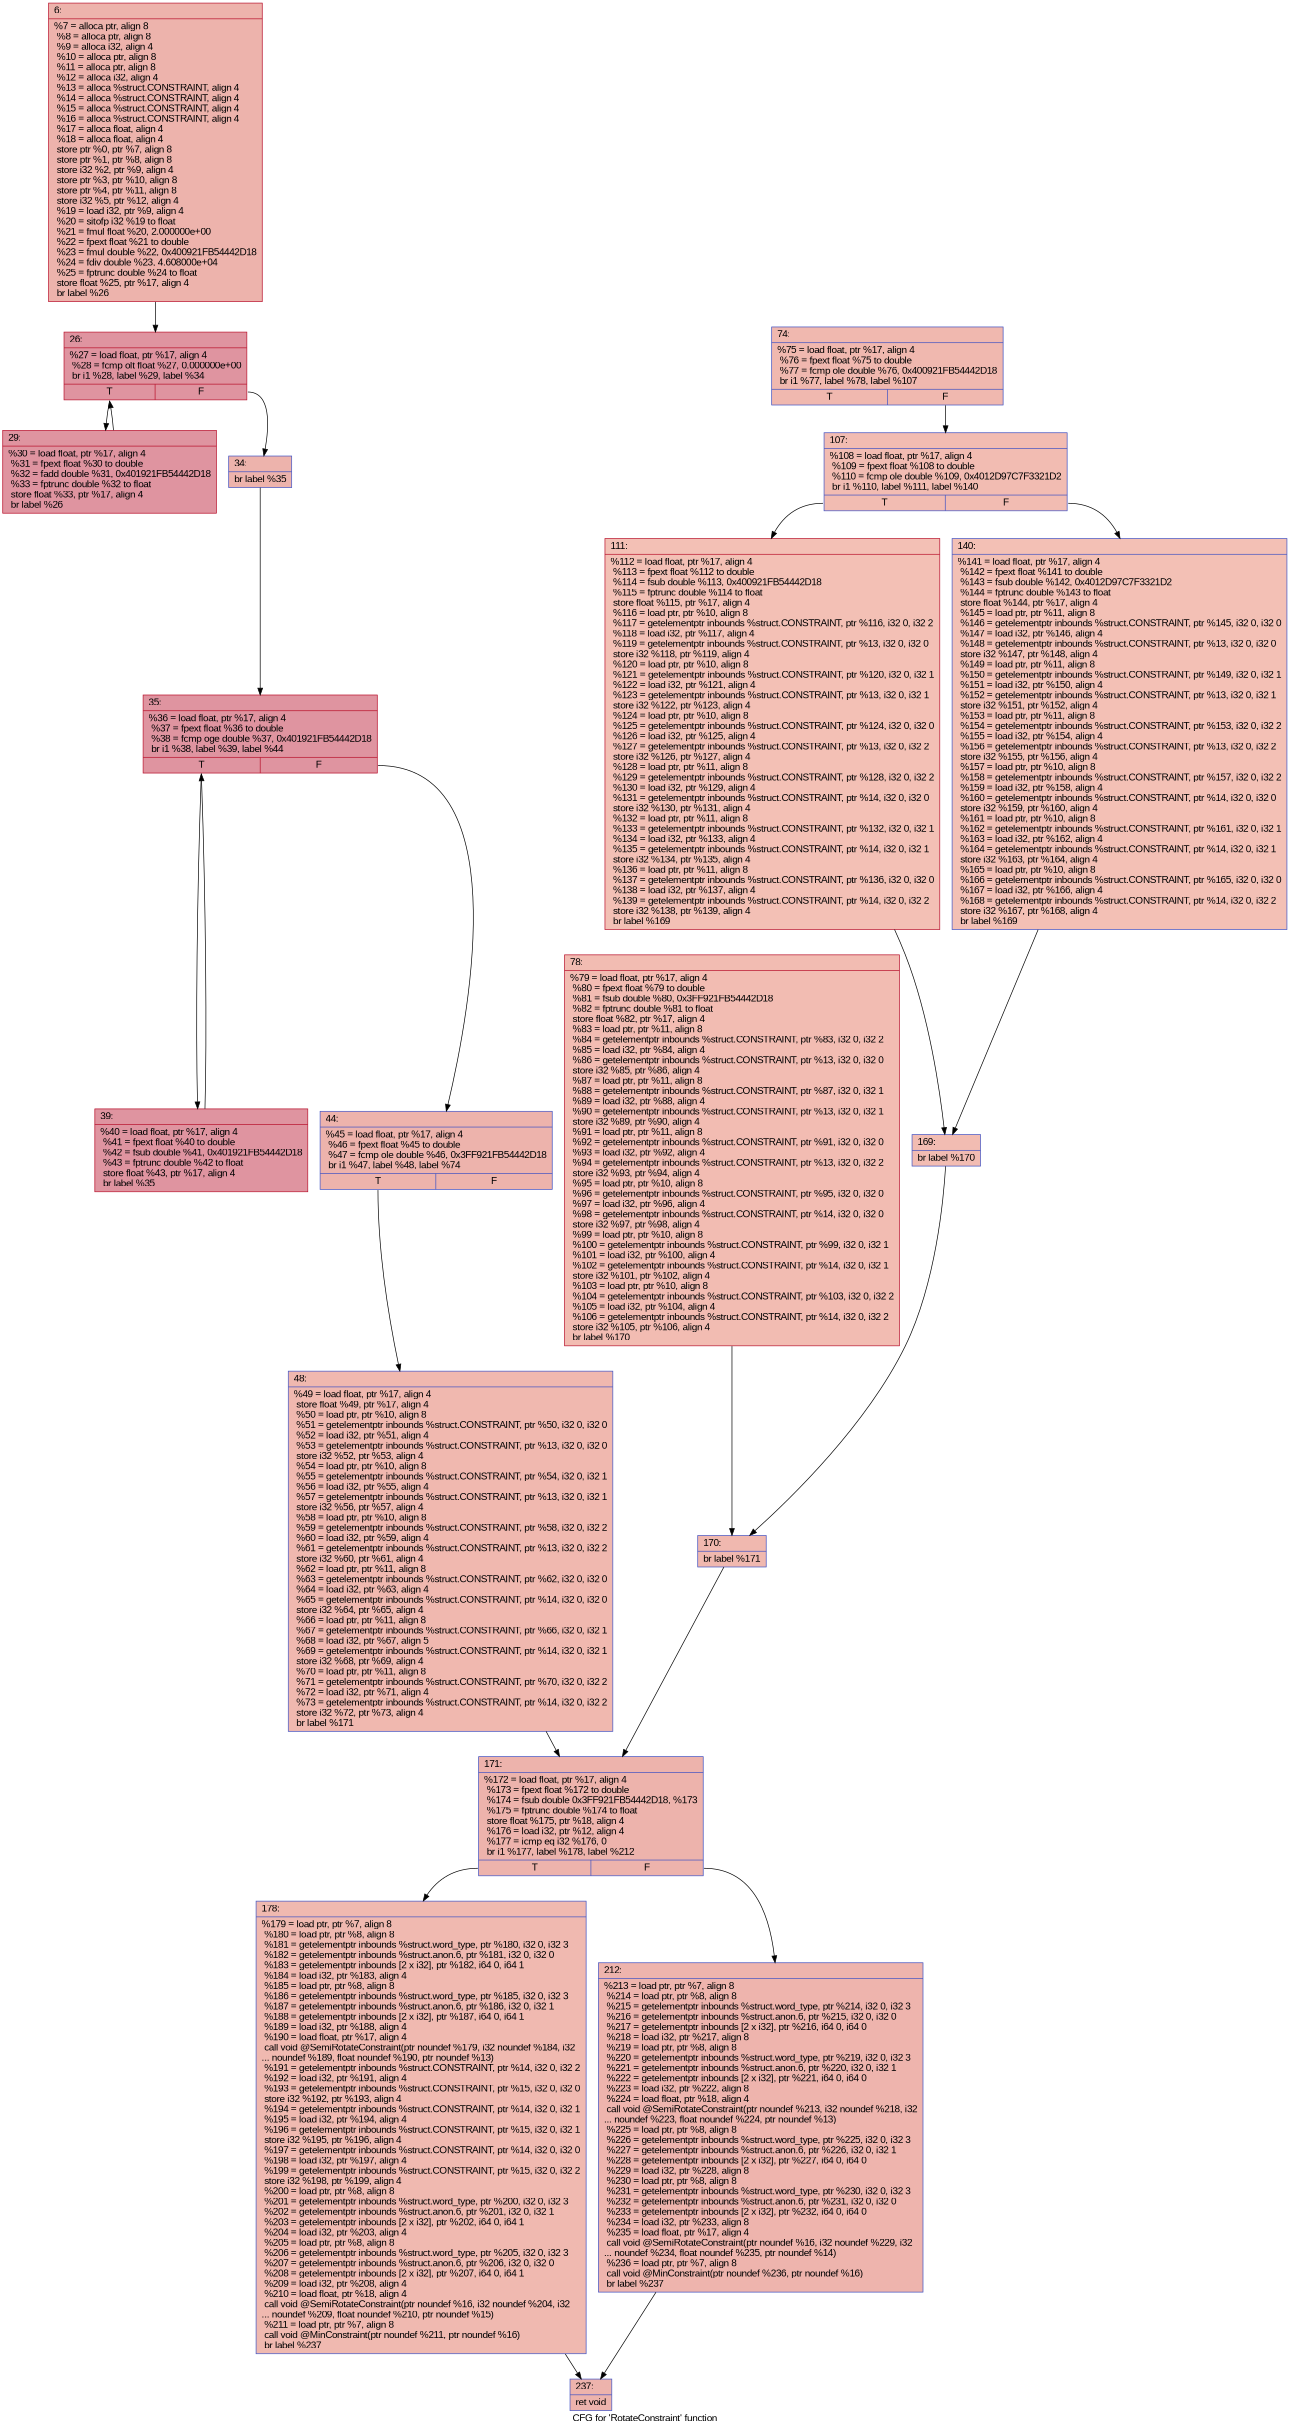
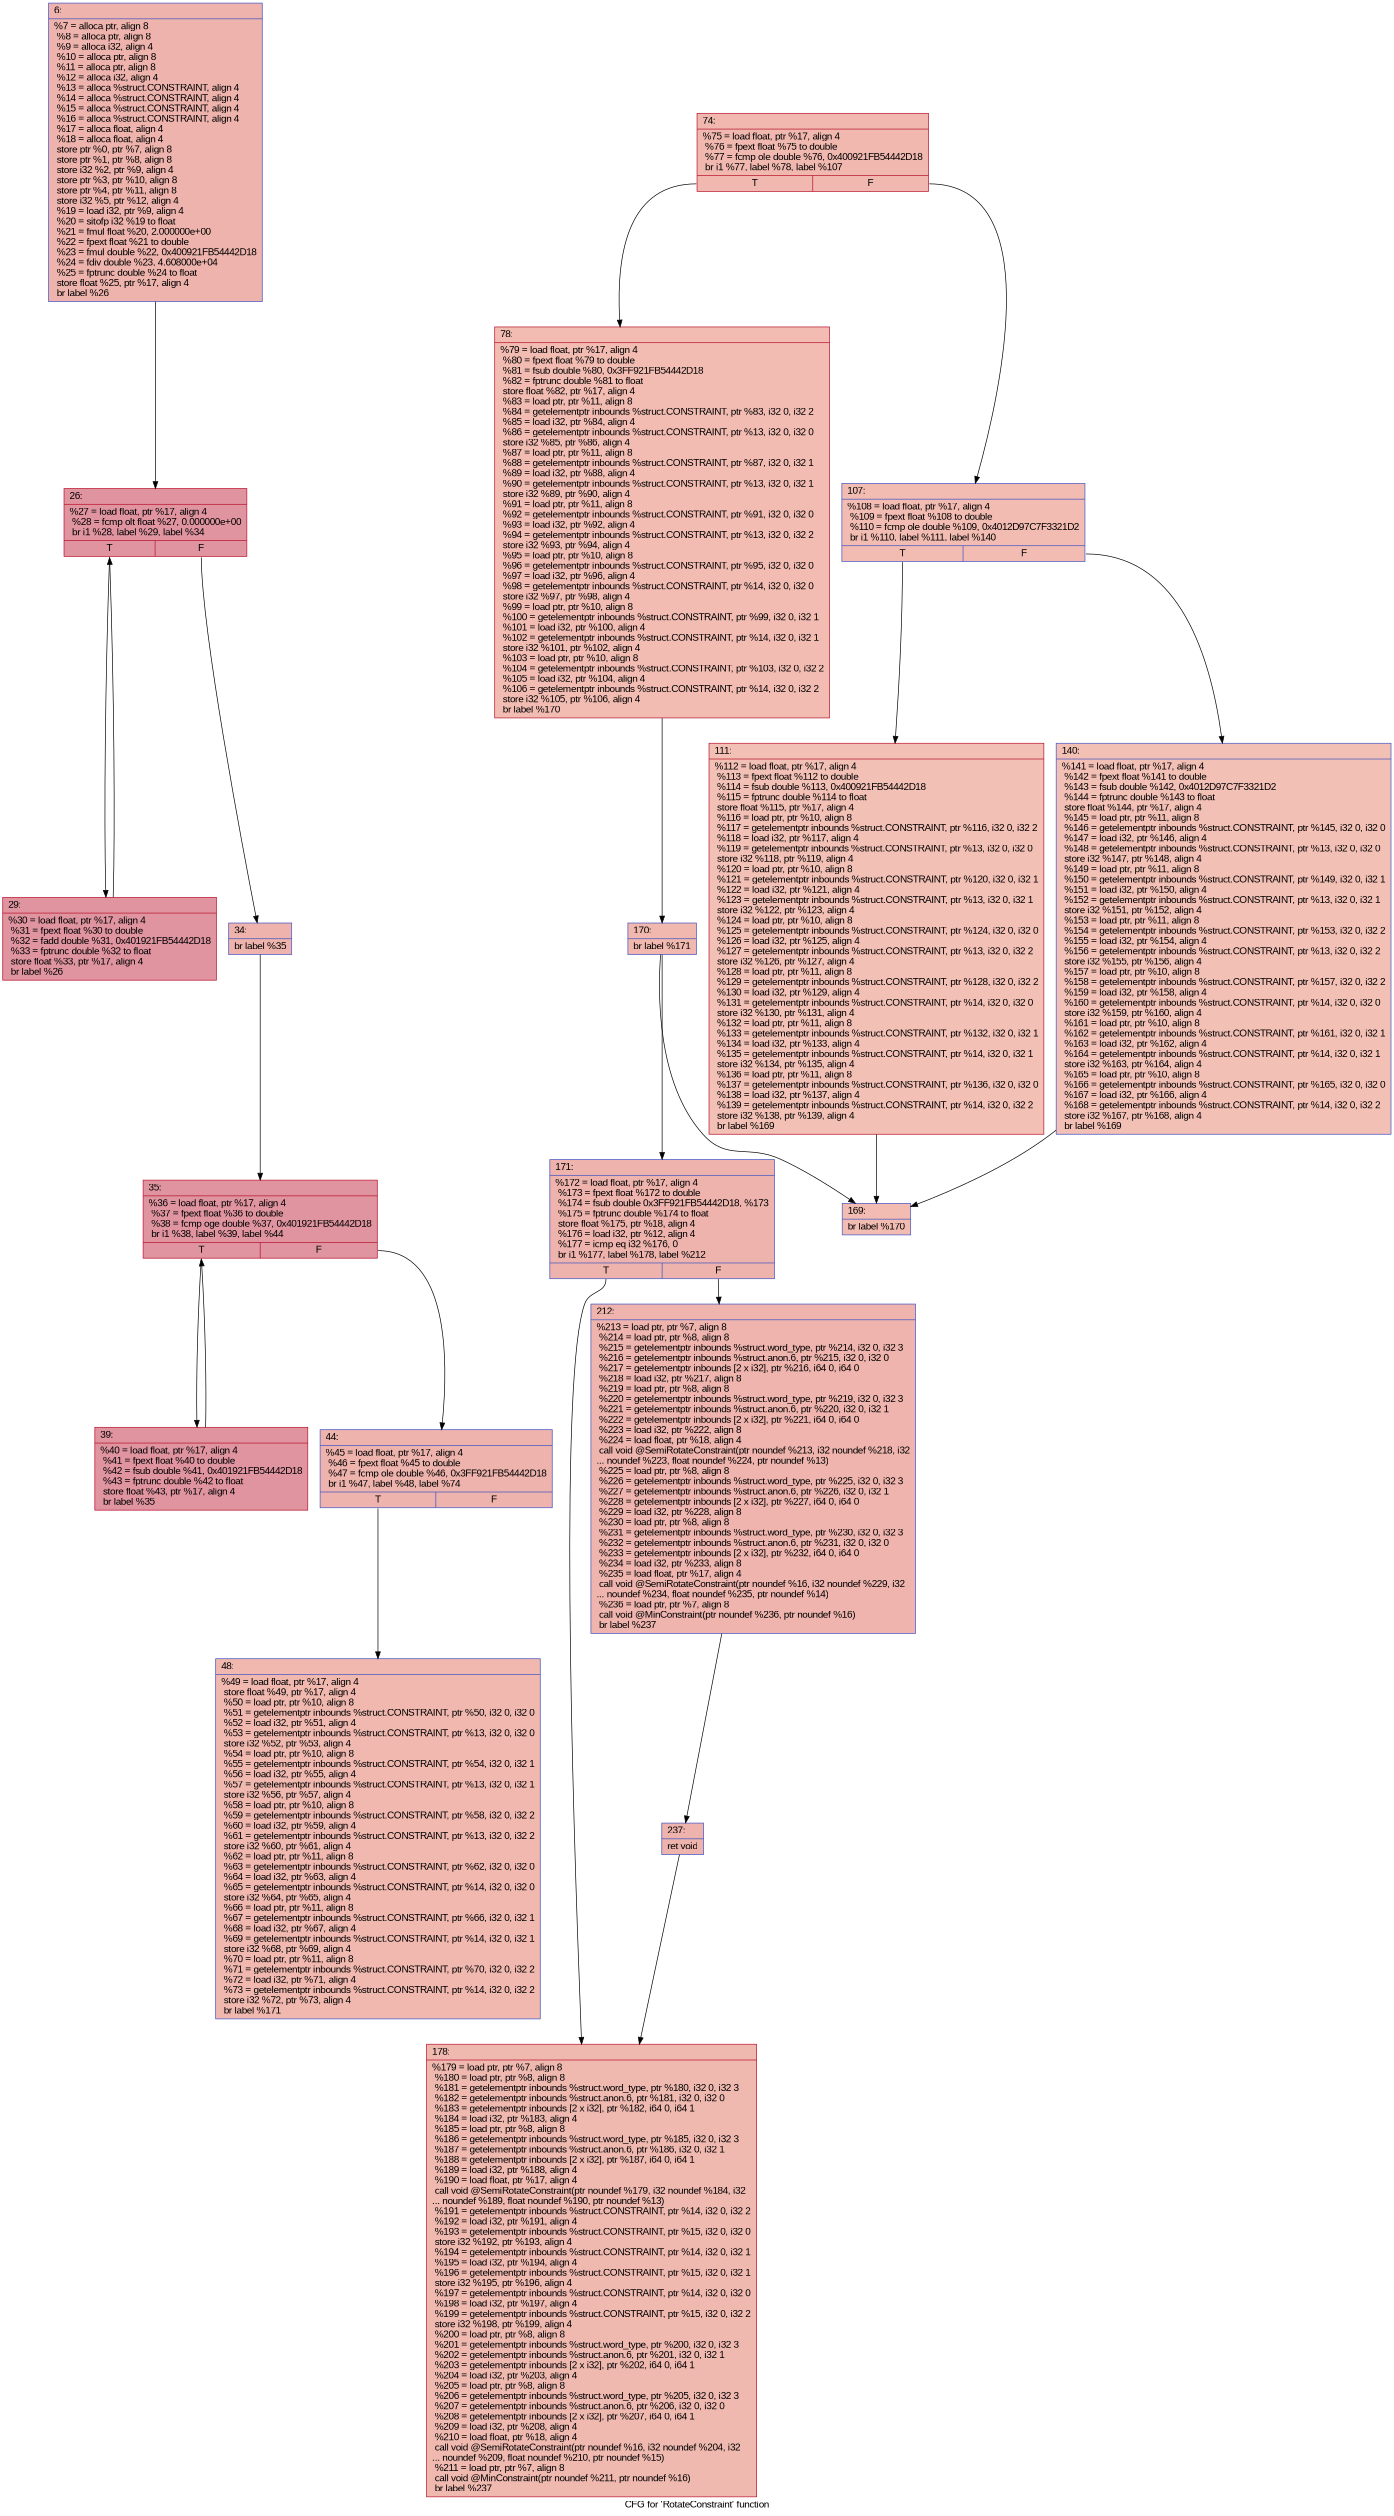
(155, 152) -> (155, 152)
none -> (629, 232)
(887, 366) -> (813, 152)
(892, 1370) -> (695, 1124)
(361, 1641) -> (289, 1929)
(551, 1741) -> none
(421, 2127) -> (592, 2271)
(571, 2364) -> (660, 1946)
